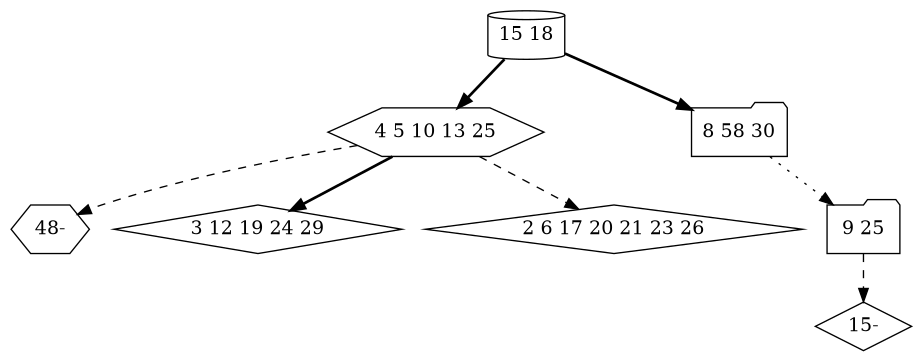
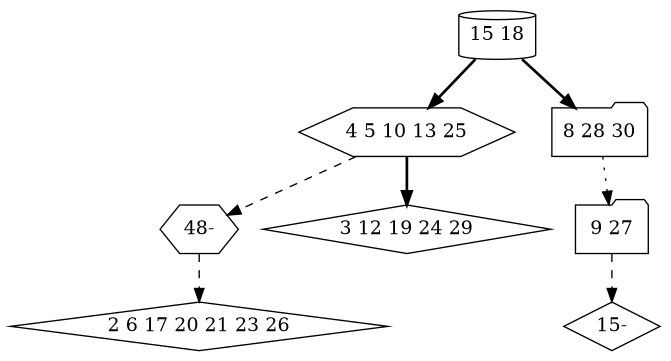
(739, 132) -> (600, 132)
(523, 180) -> (199, 271)
(863, 229) -> (612, 229)
